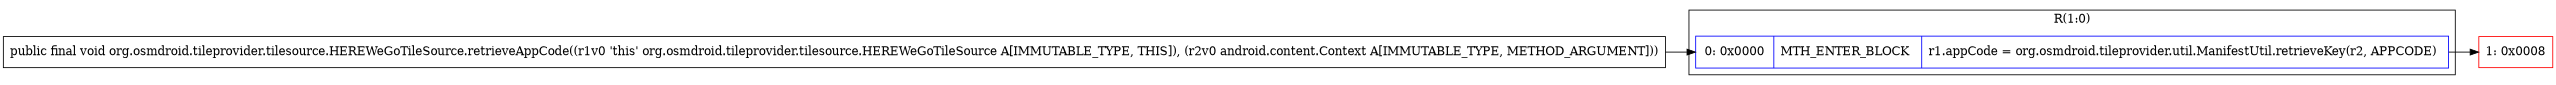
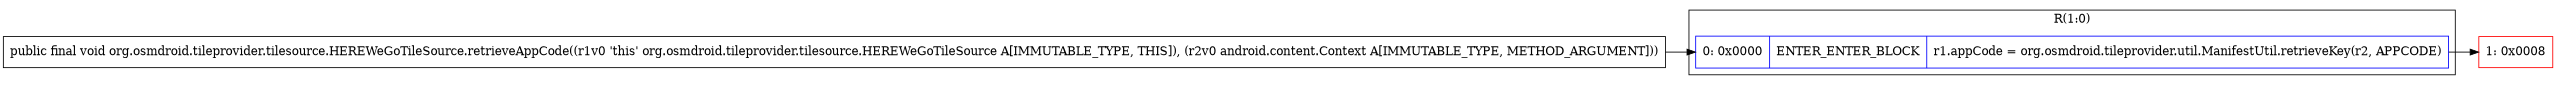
(1845, 52) -> (1848, 52)
